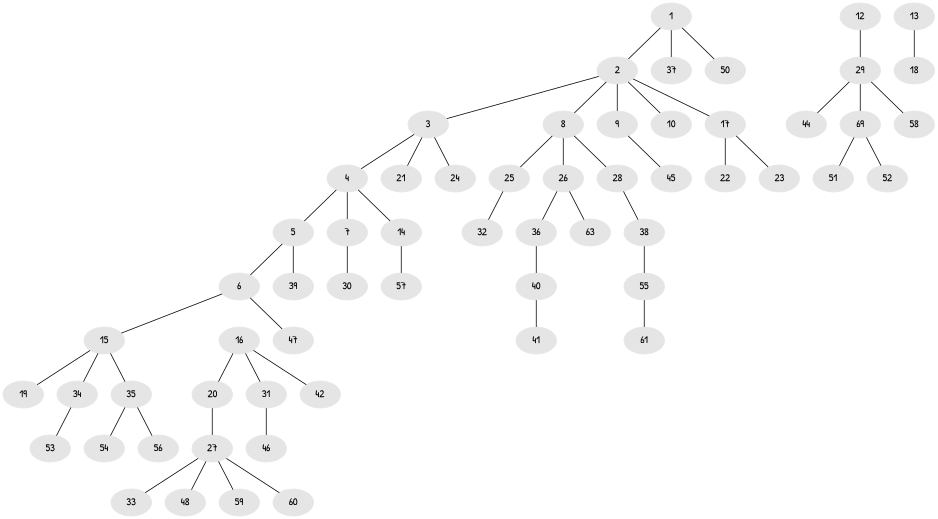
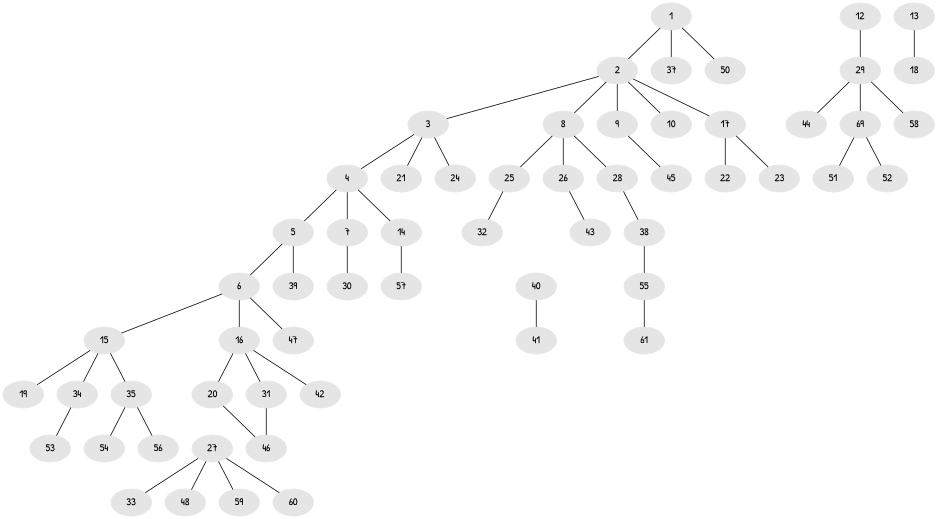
(536, 232) -> none
(590, 232) -> (590, 232)
none -> (239, 314)
(212, 422) -> (239, 421)
